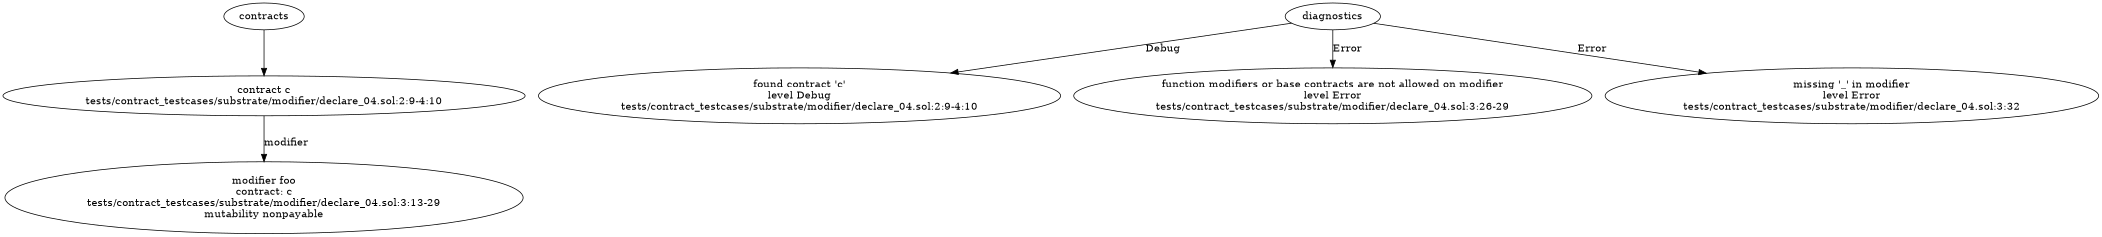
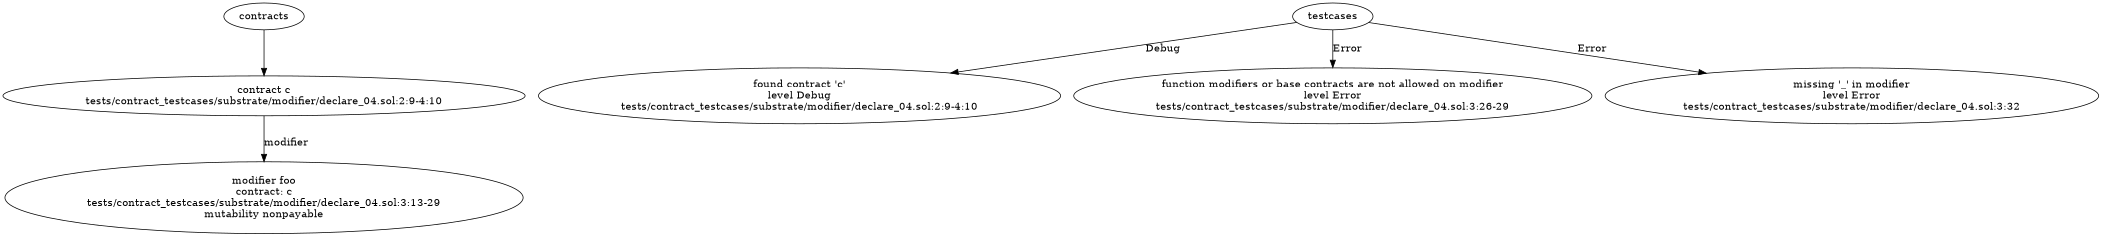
(1333, 16) -> (1333, 16)
